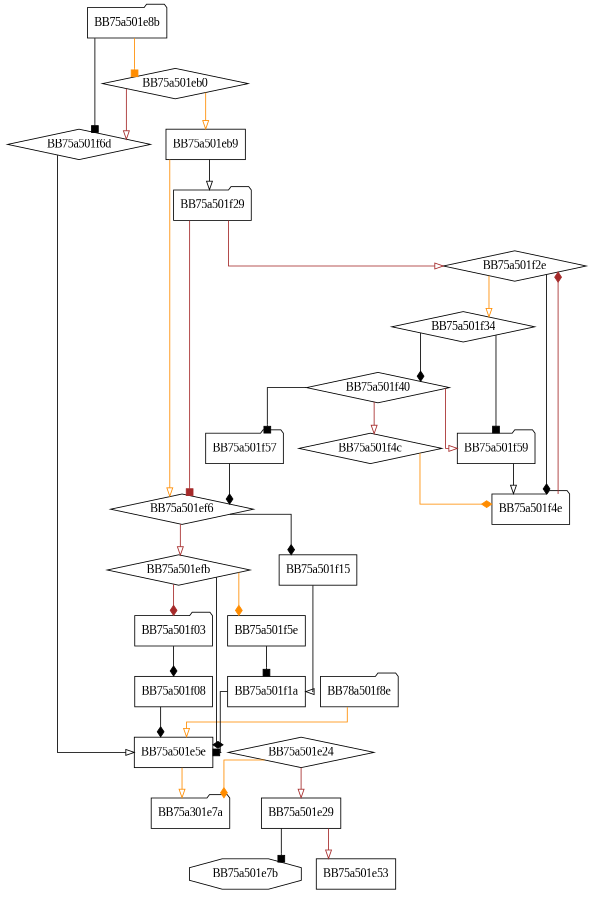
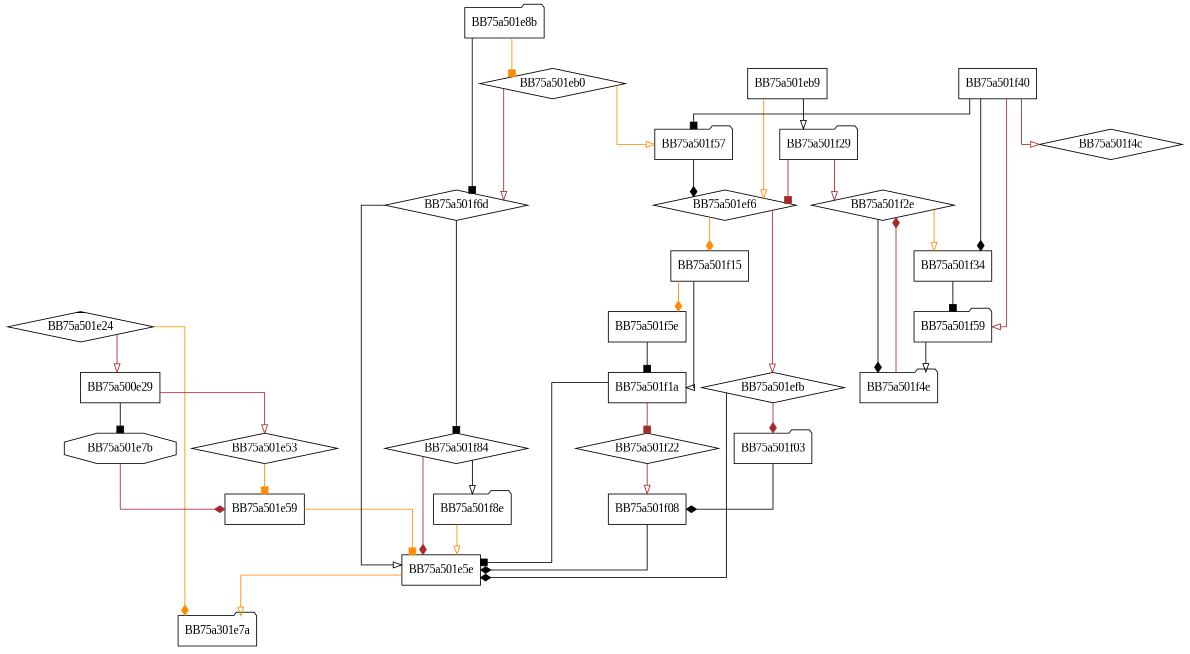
(206, 107) -> (617, 130)
(463, 327) -> (953, 266)
(421, 352) -> (981, 170)
(378, 388) -> (998, 84)
none -> (456, 448)
none -> (647, 448)
(425, 504) -> none
none -> (265, 509)
(276, 514) -> (710, 229)
(239, 589) -> (678, 291)
(359, 692) -> (472, 509)
(301, 813) -> (120, 388)
(356, 874) -> (265, 448)
